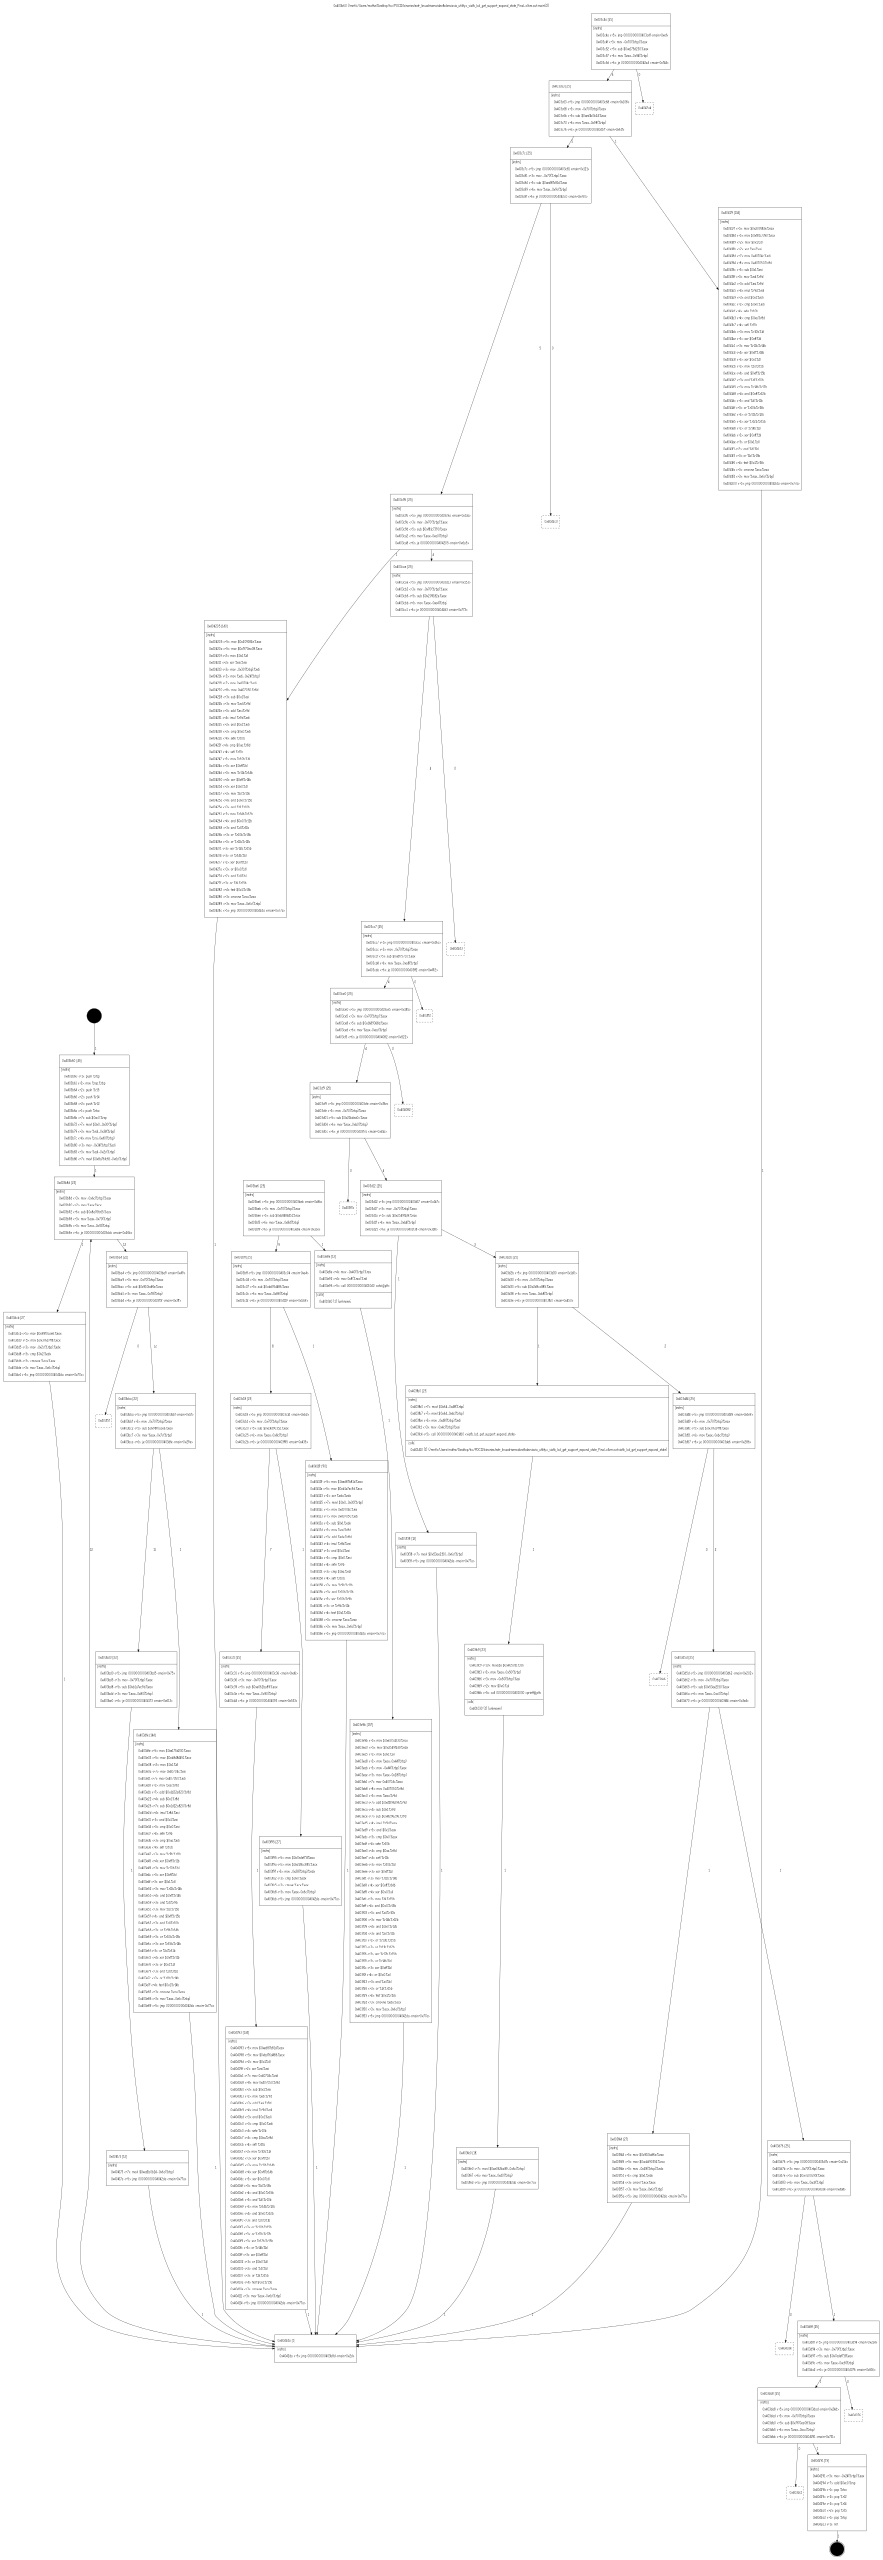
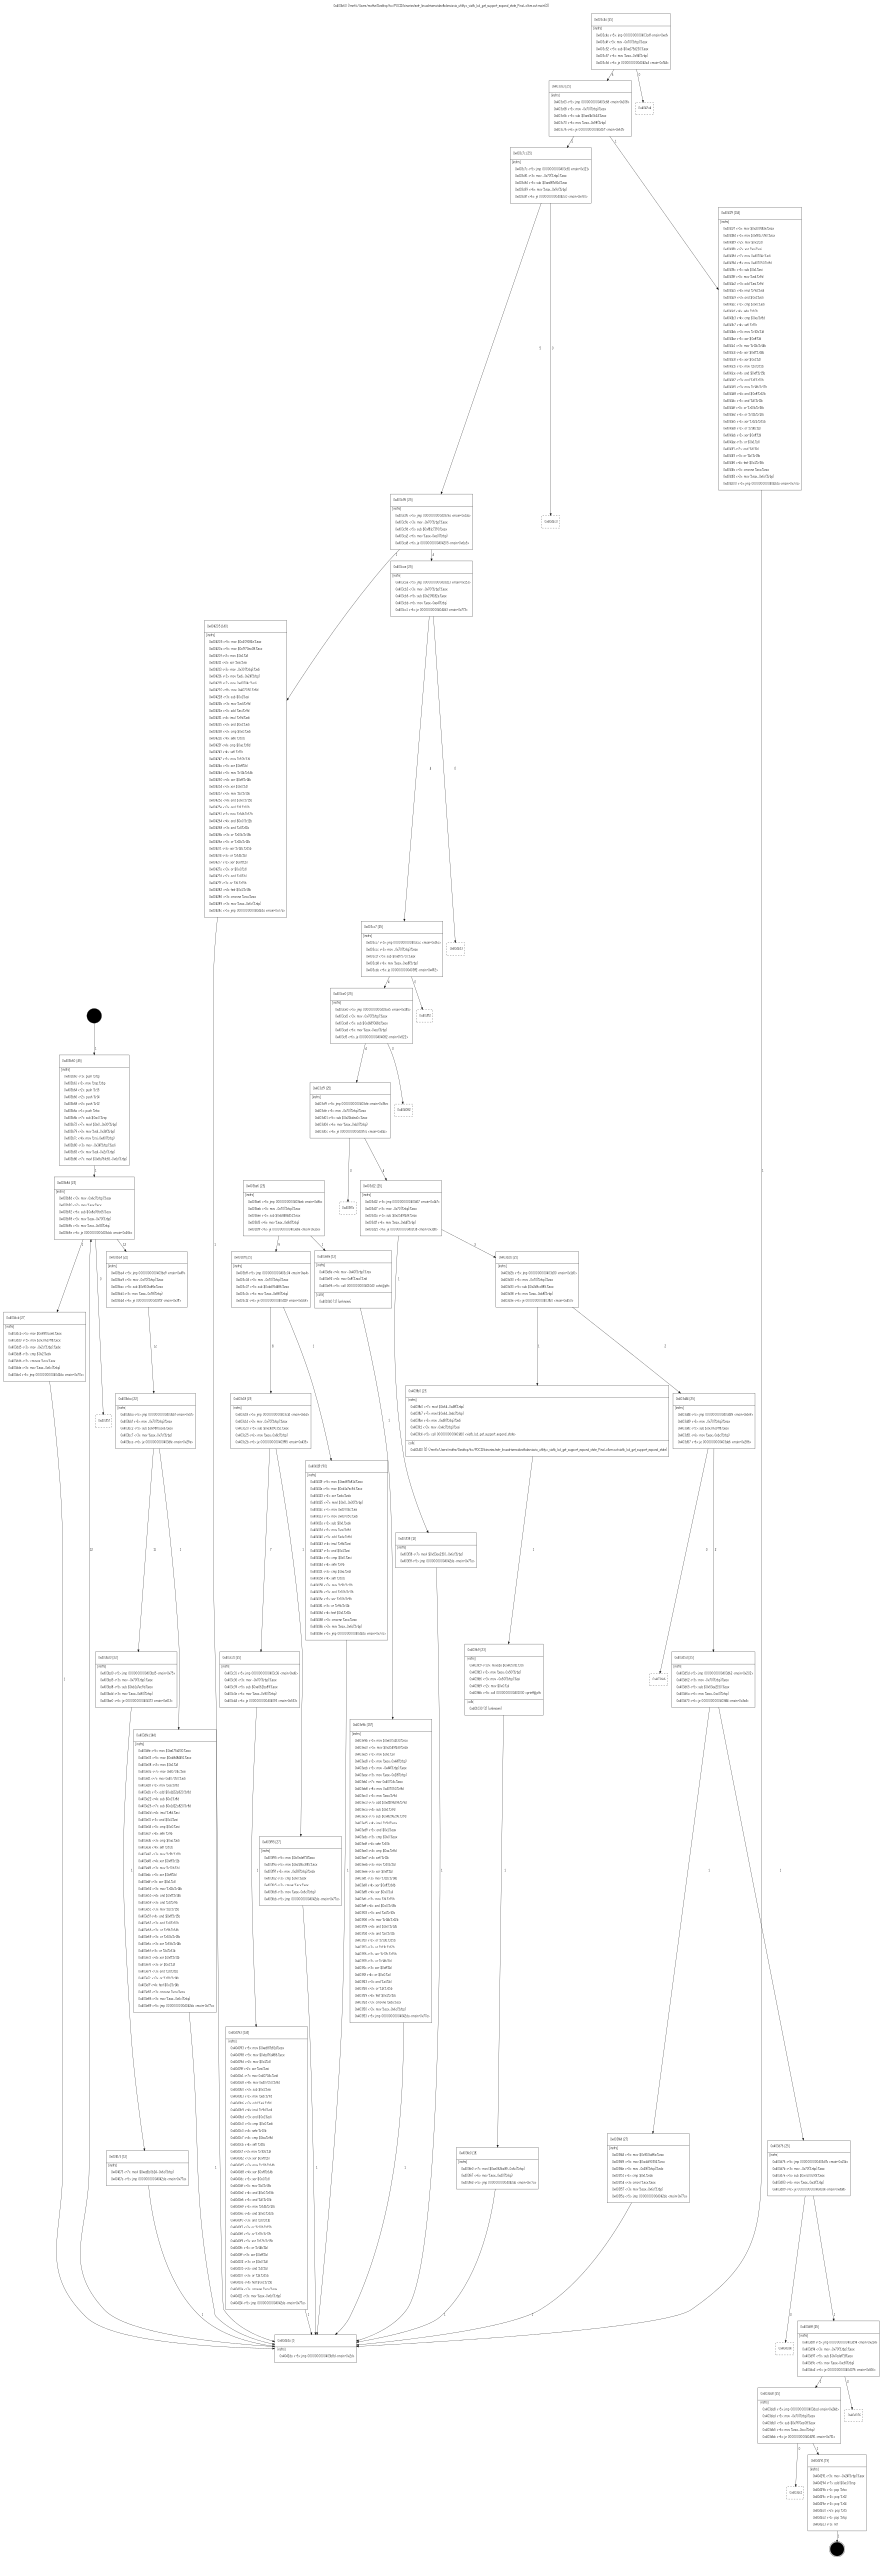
(121, 1360) -> (99, 1326)
